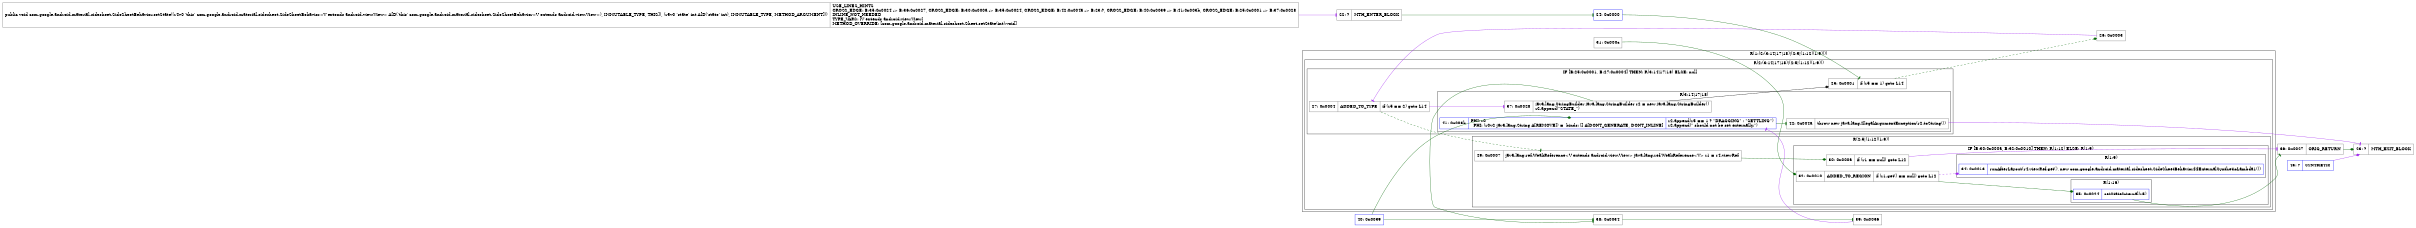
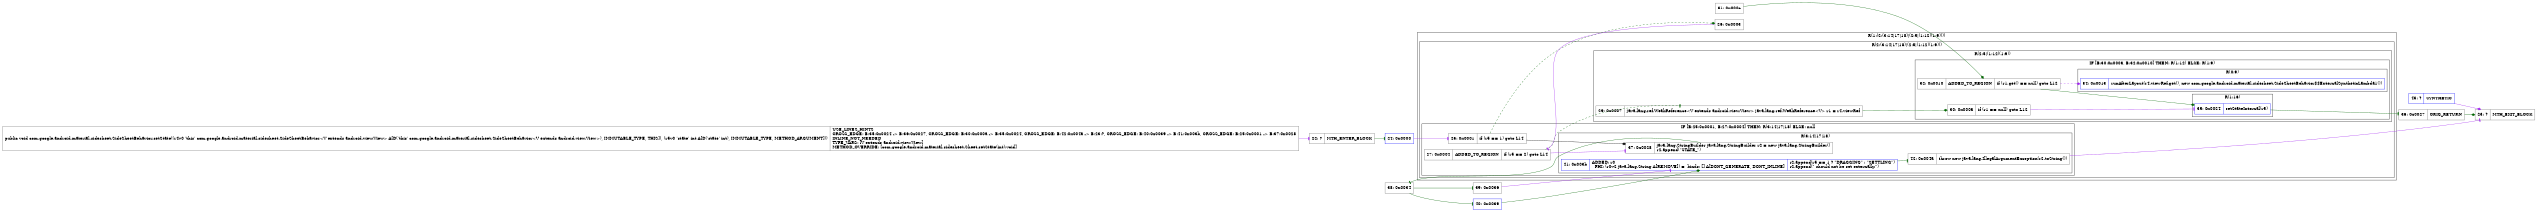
(1746, 27) -> (1430, 139)
(1747, 94) -> (1574, 142)
(1359, 106) -> (1477, 155)
(1479, 121) -> (1604, 162)
(2092, 150) -> (2112, 109)
(2111, 158) -> (2232, 72)
(1477, 220) -> (1440, 201)
